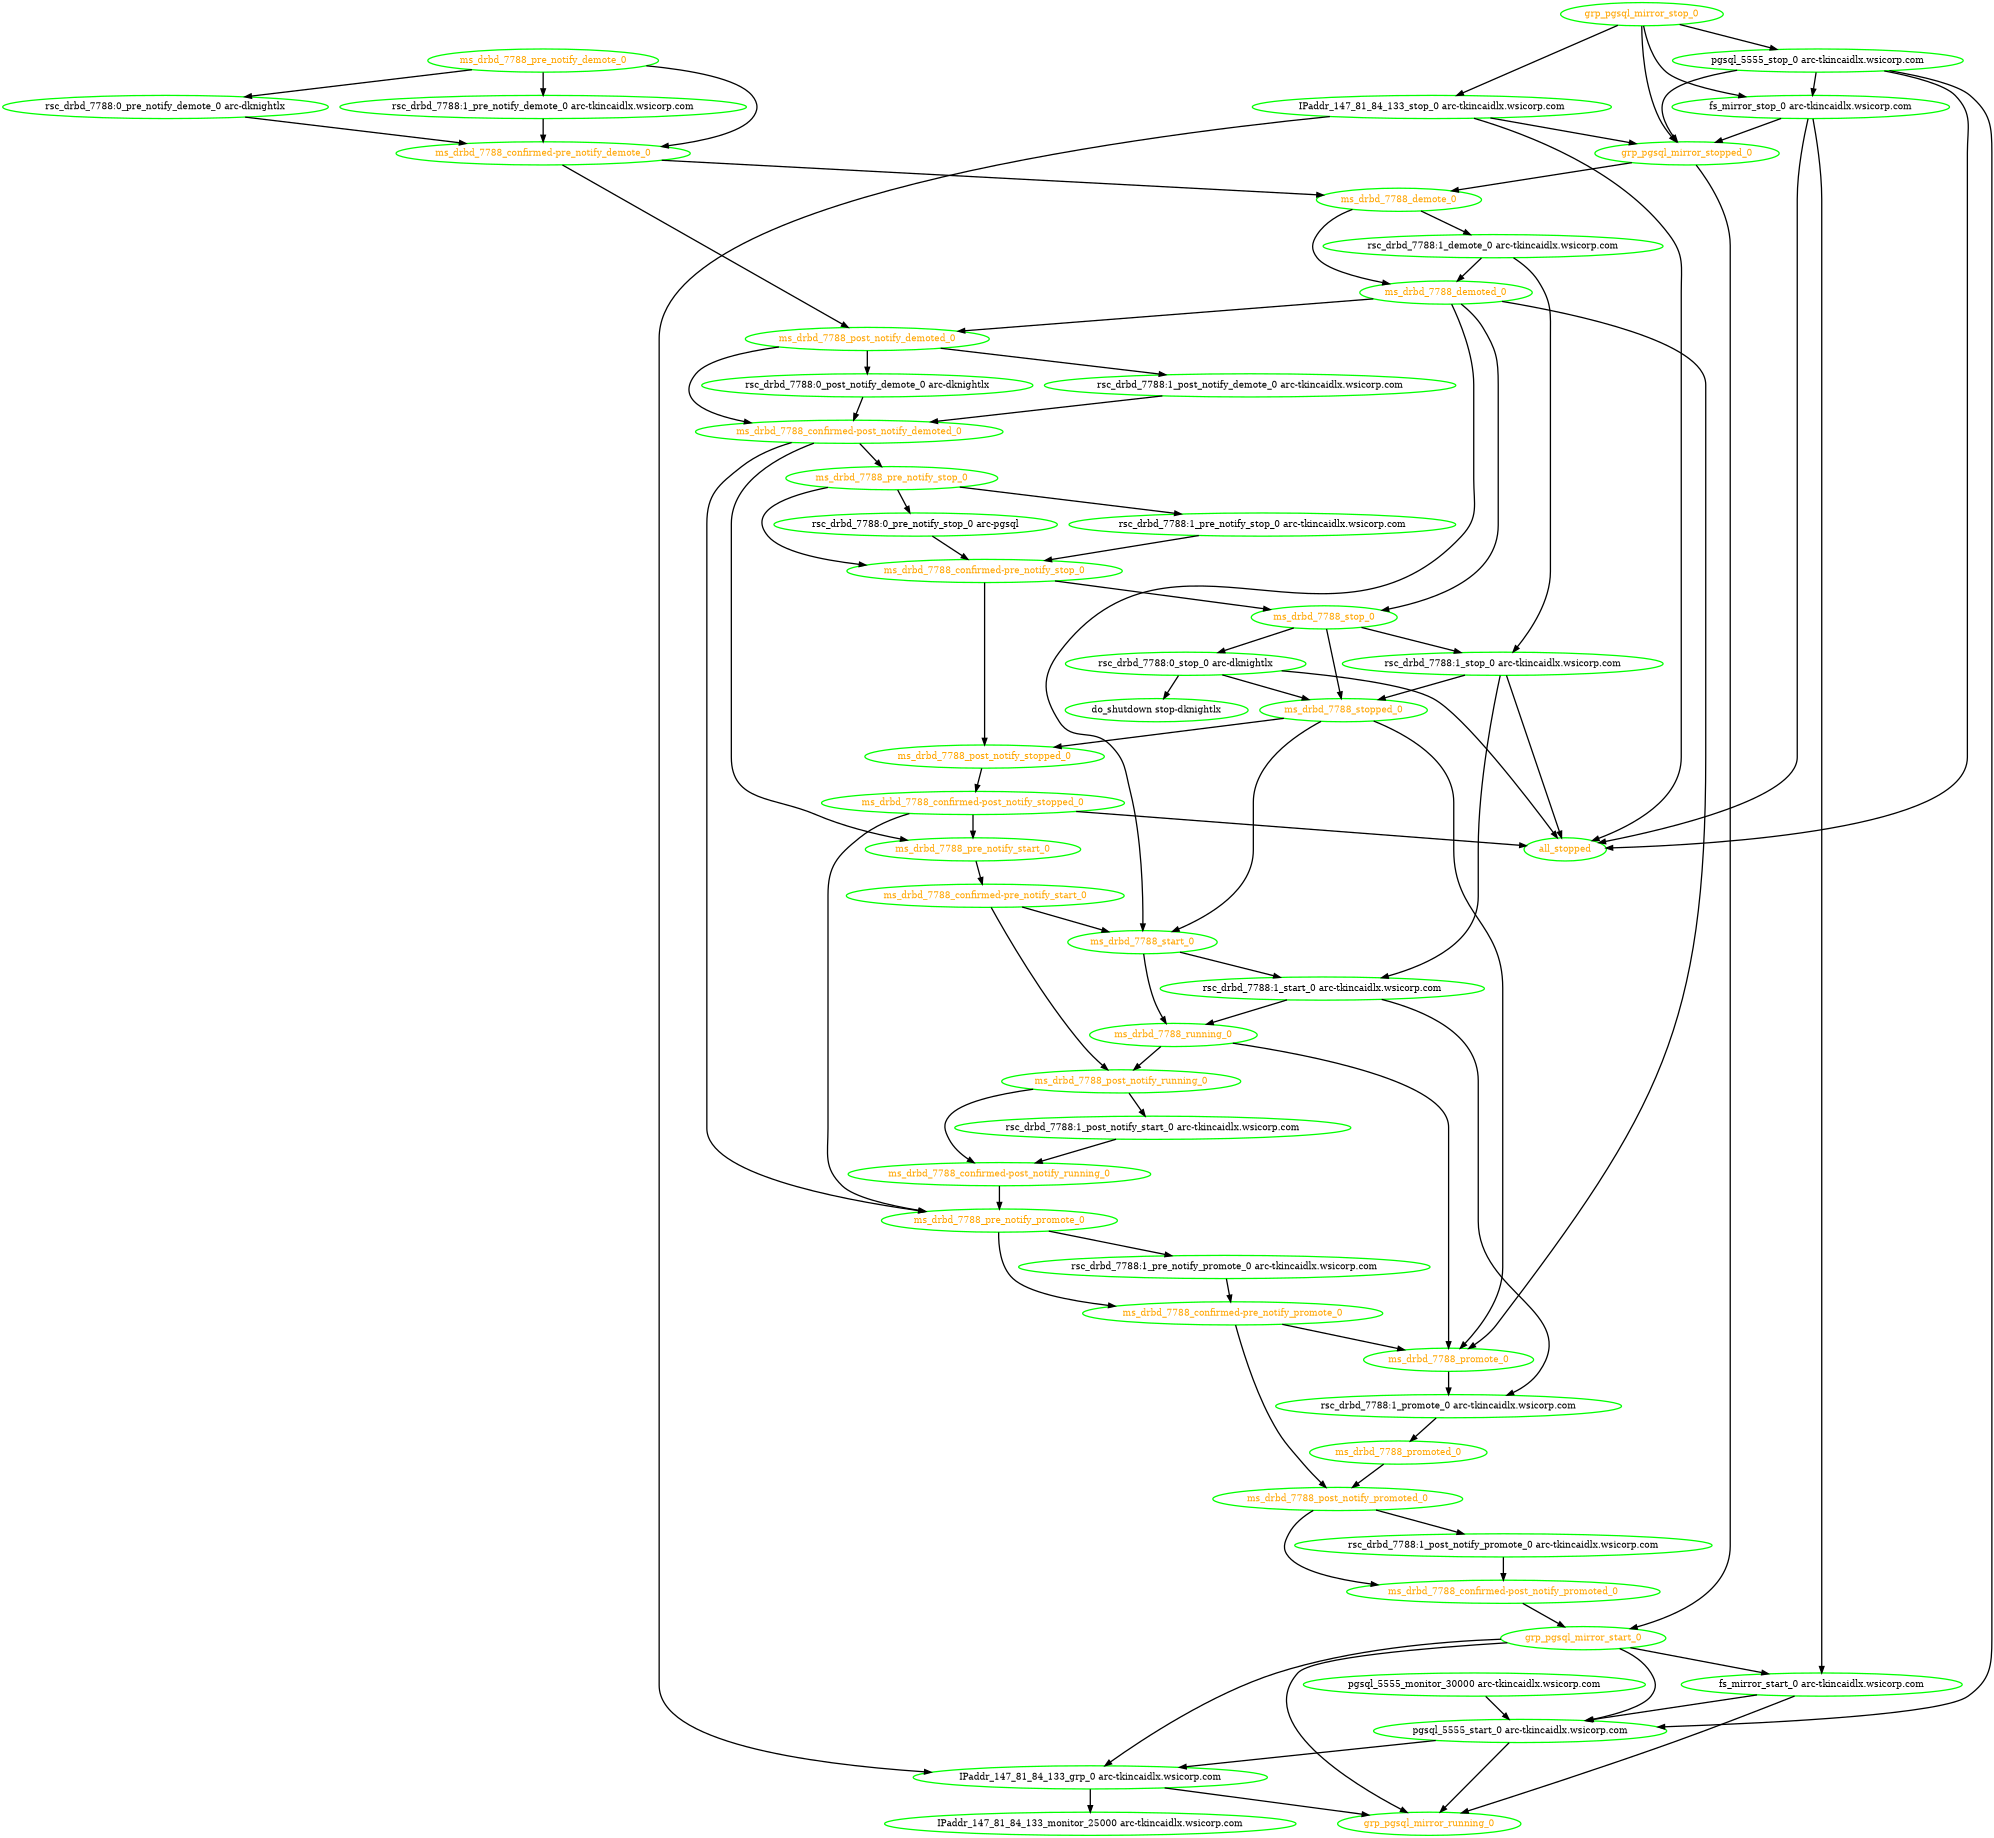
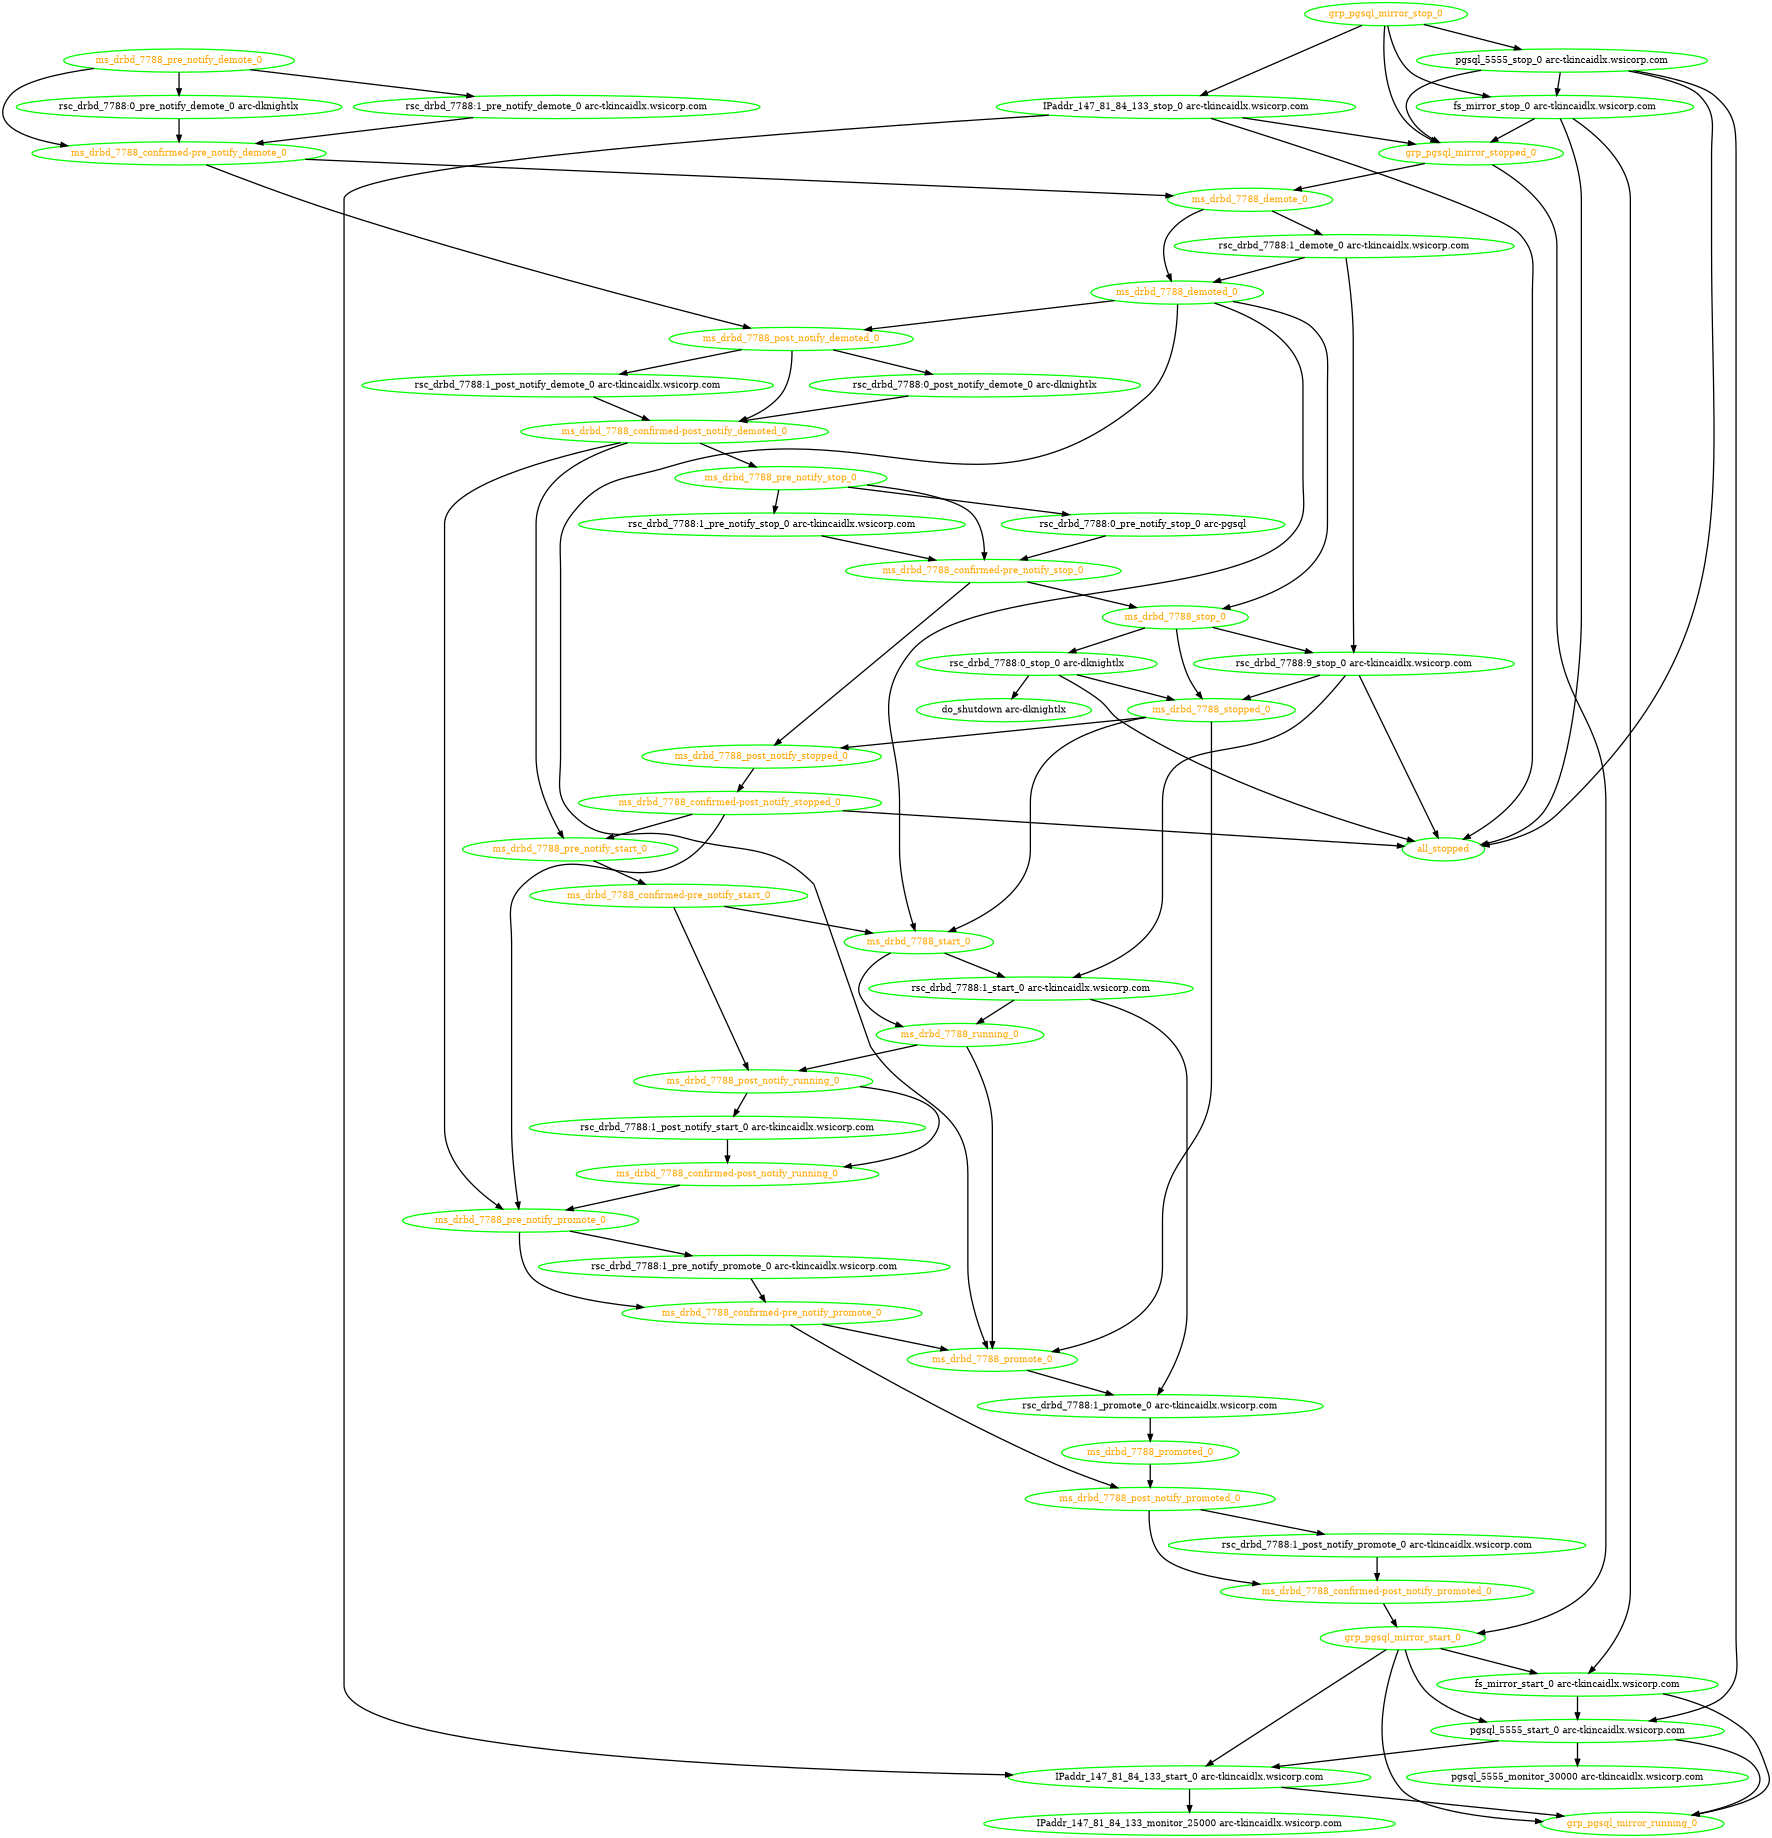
(1503, 664) -> (1354, 664)
(1157, 710) -> (1004, 710)
(1495, 1706) -> (1578, 1751)
(1090, 1777) -> (1190, 1777)
